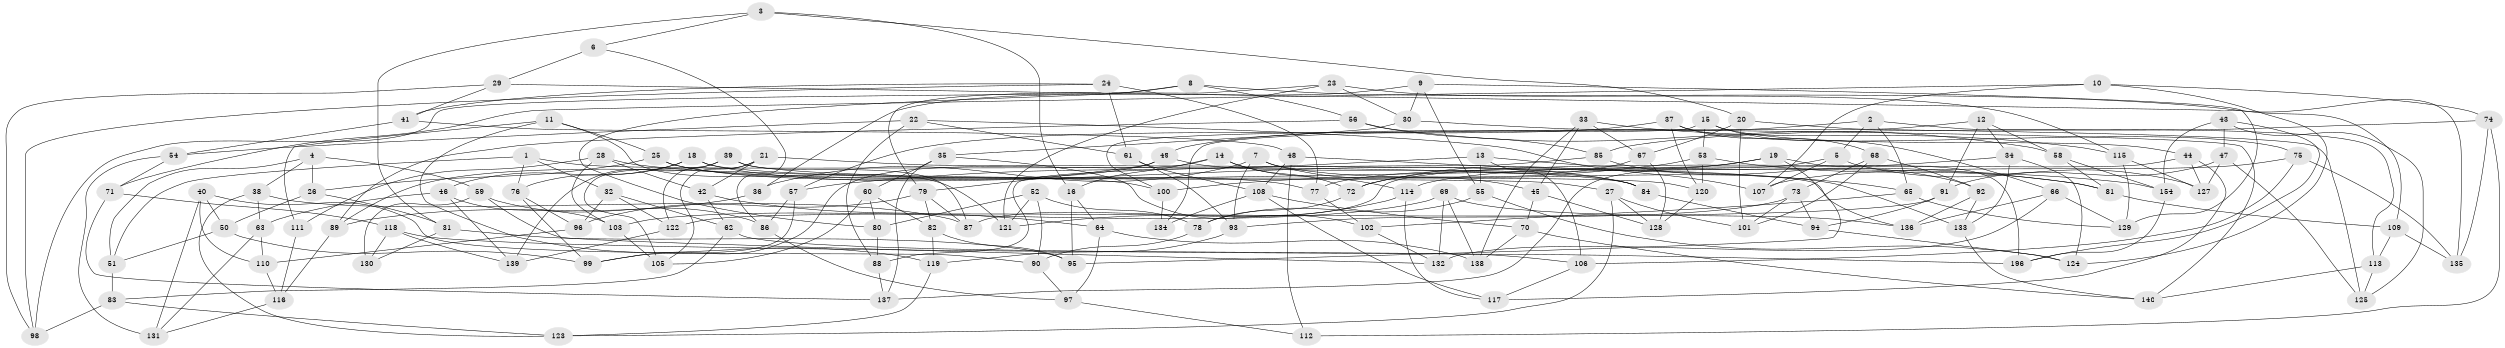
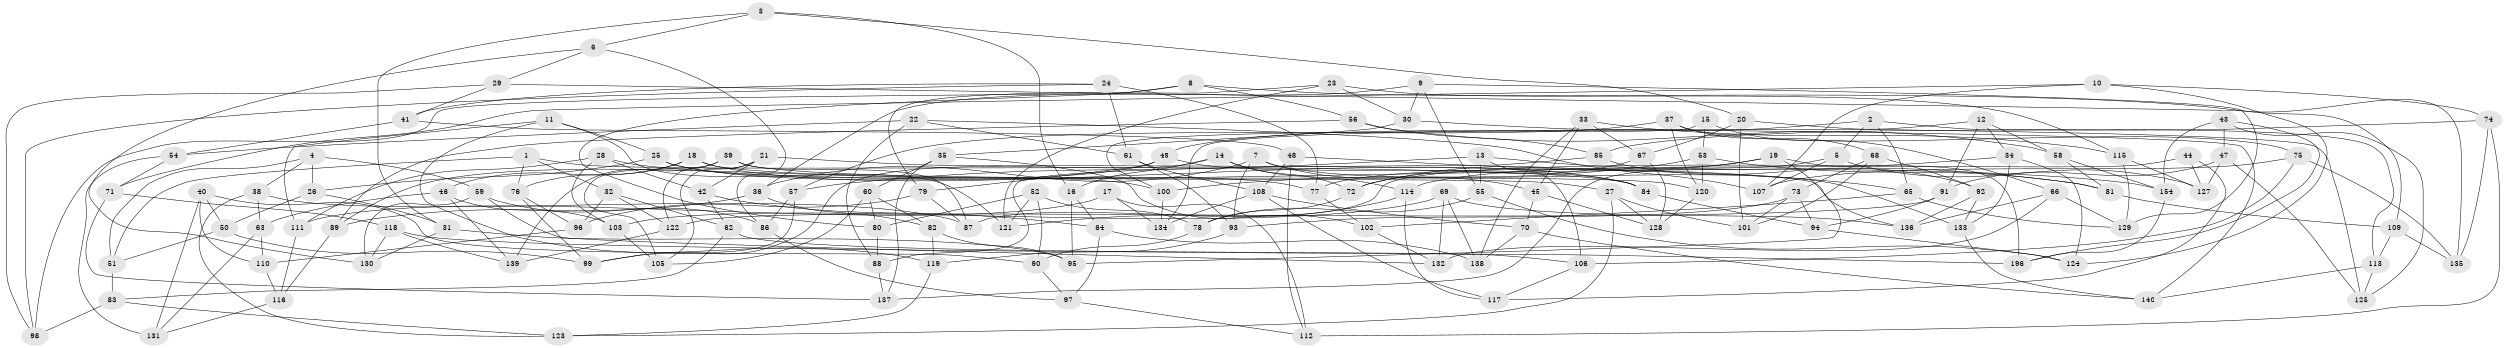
none -> (184, 124)
(1945, 143) -> none
none -> (1108, 192)
(928, 210) -> (844, 213)
